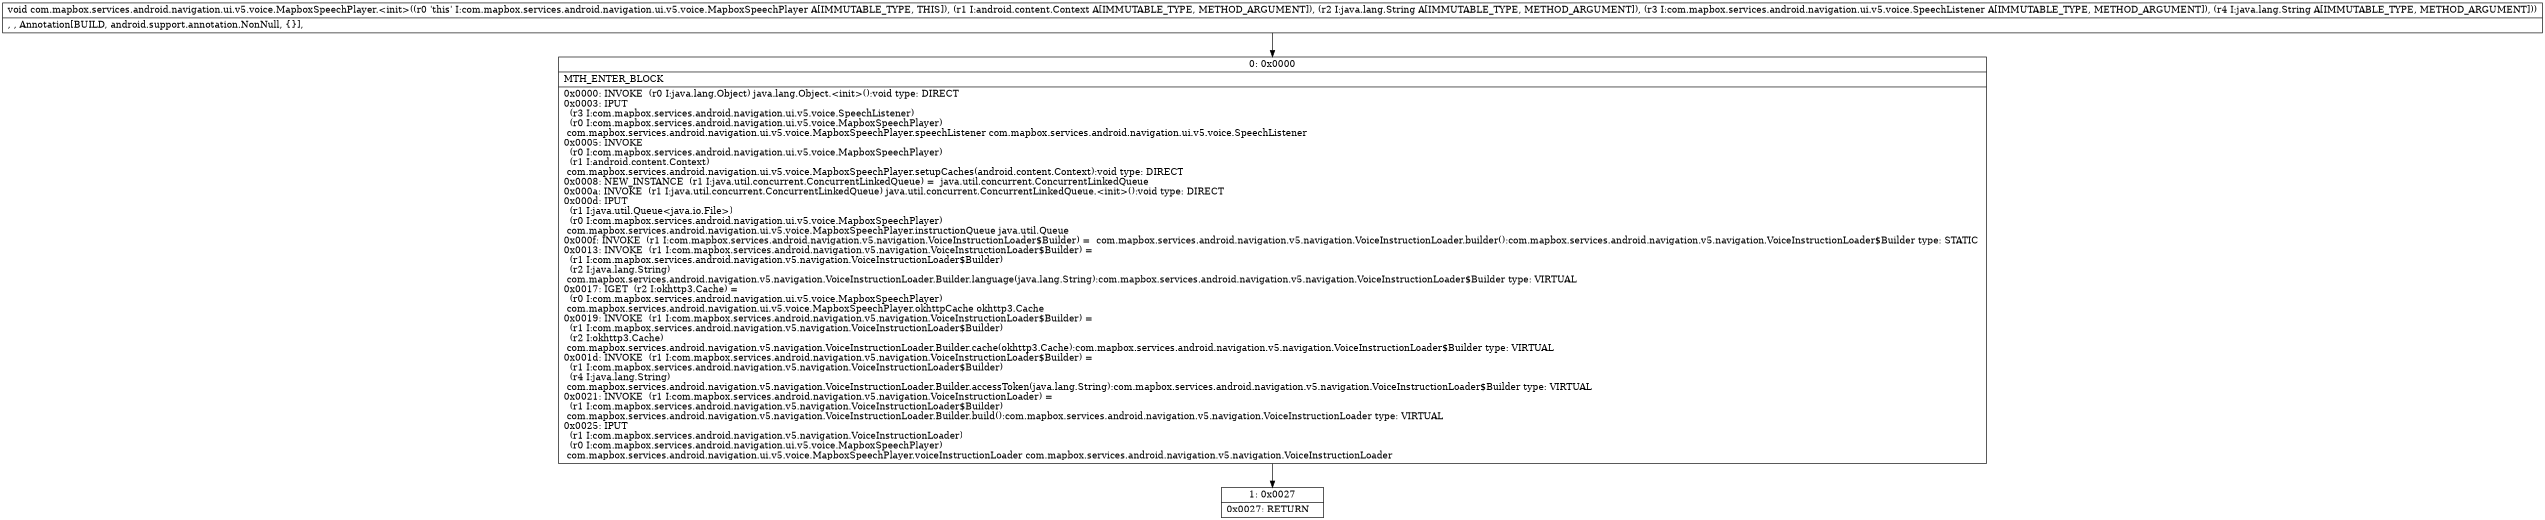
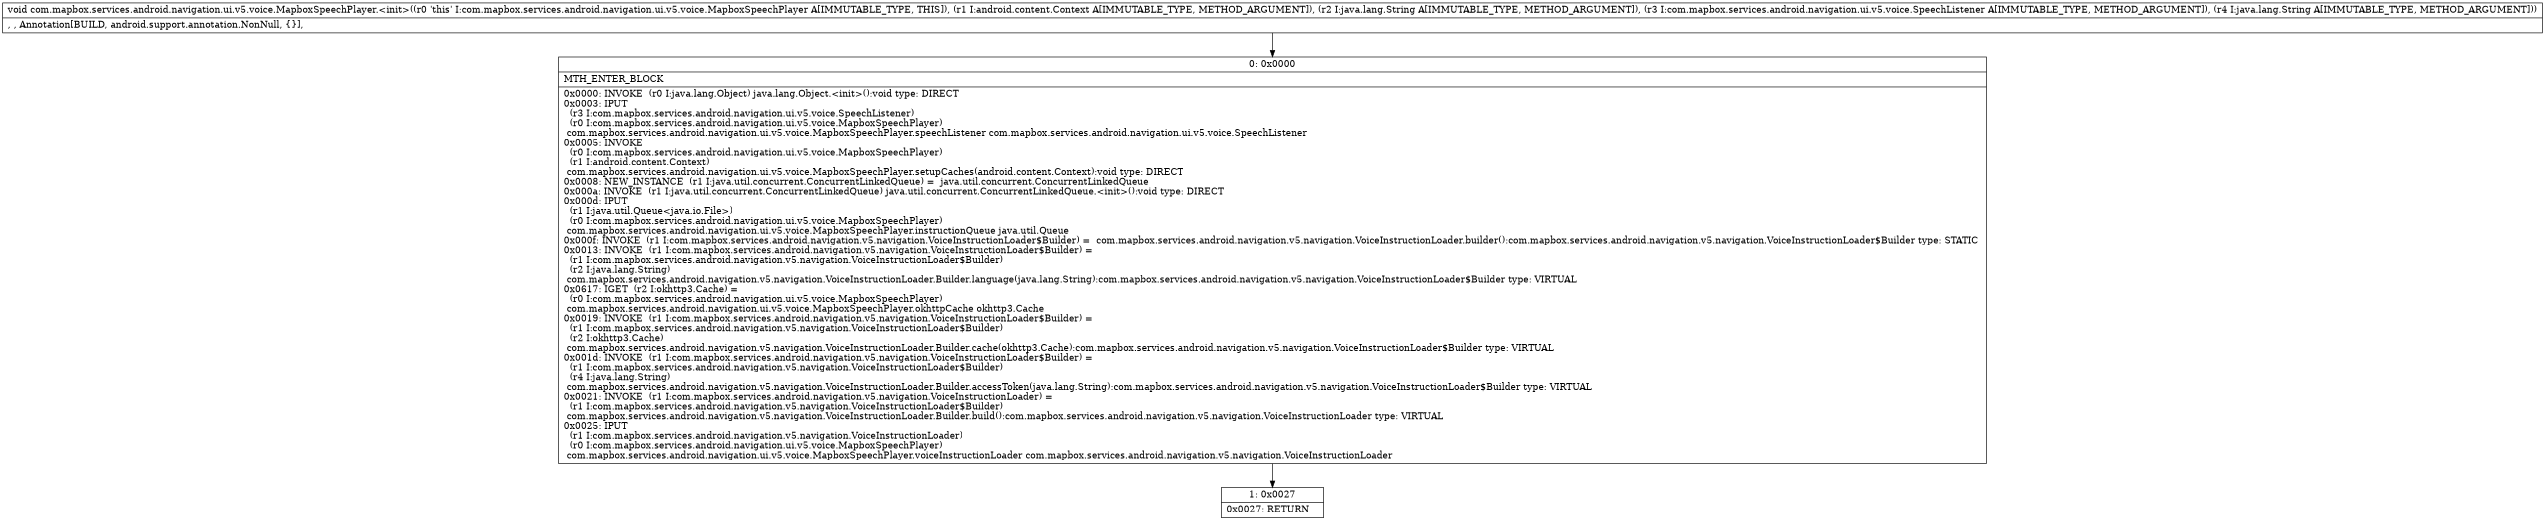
(653, 290) -> (653, 290)
